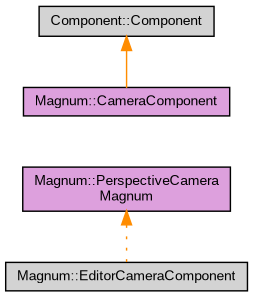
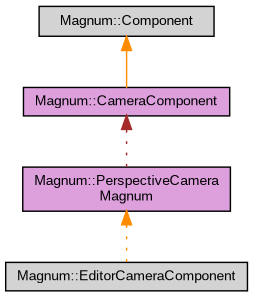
(127, 21) -> (127, 21)
none -> (127, 149)
